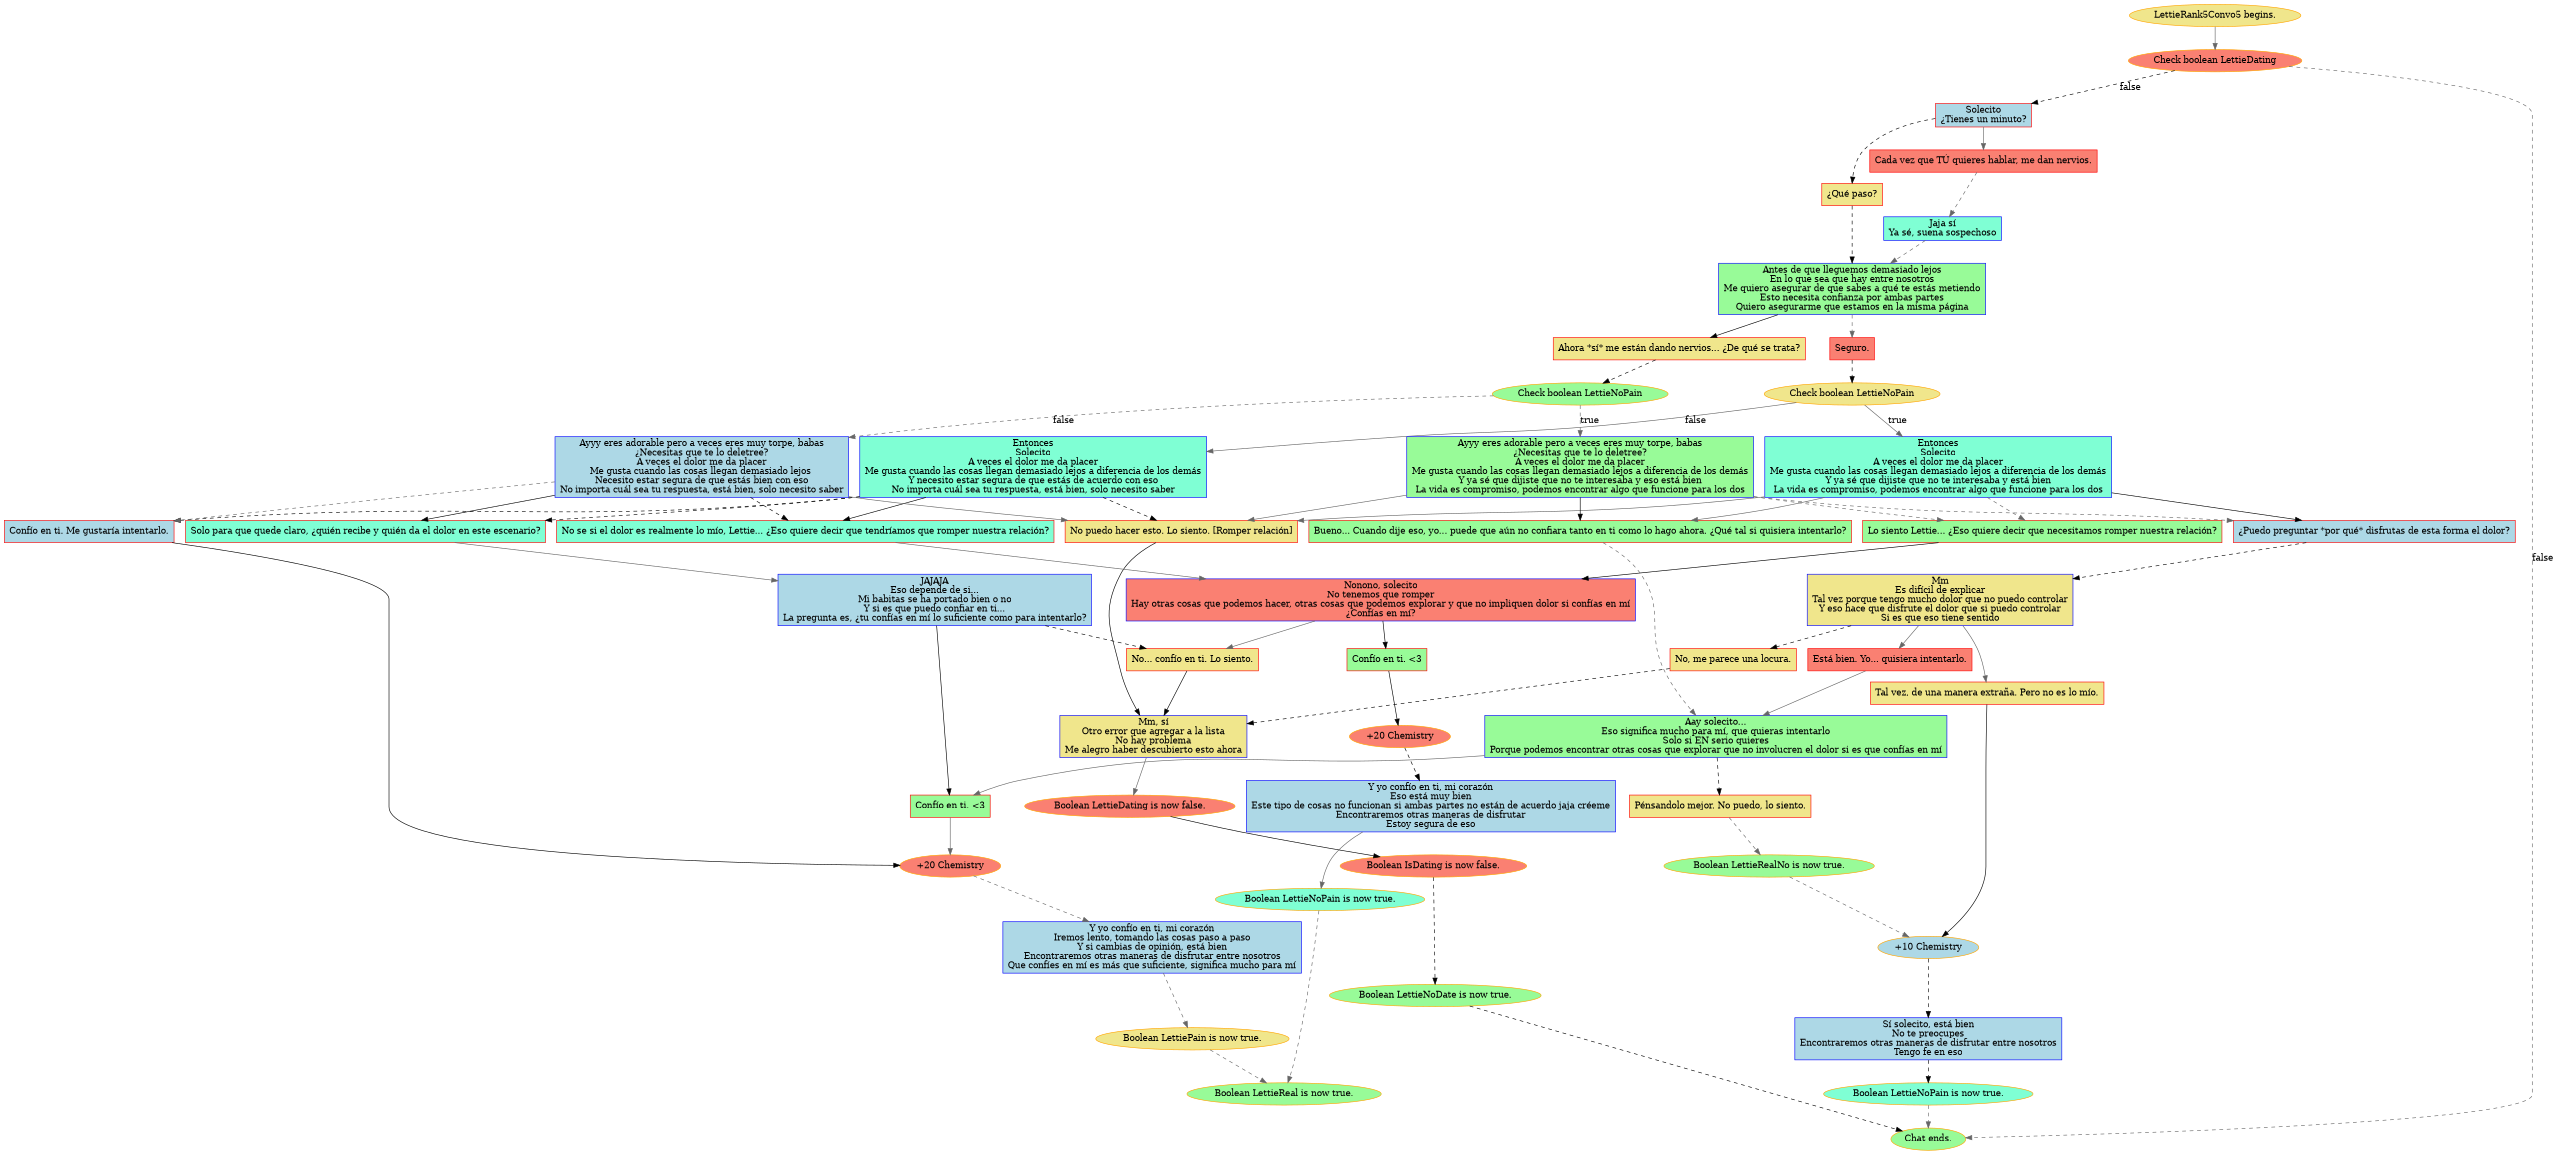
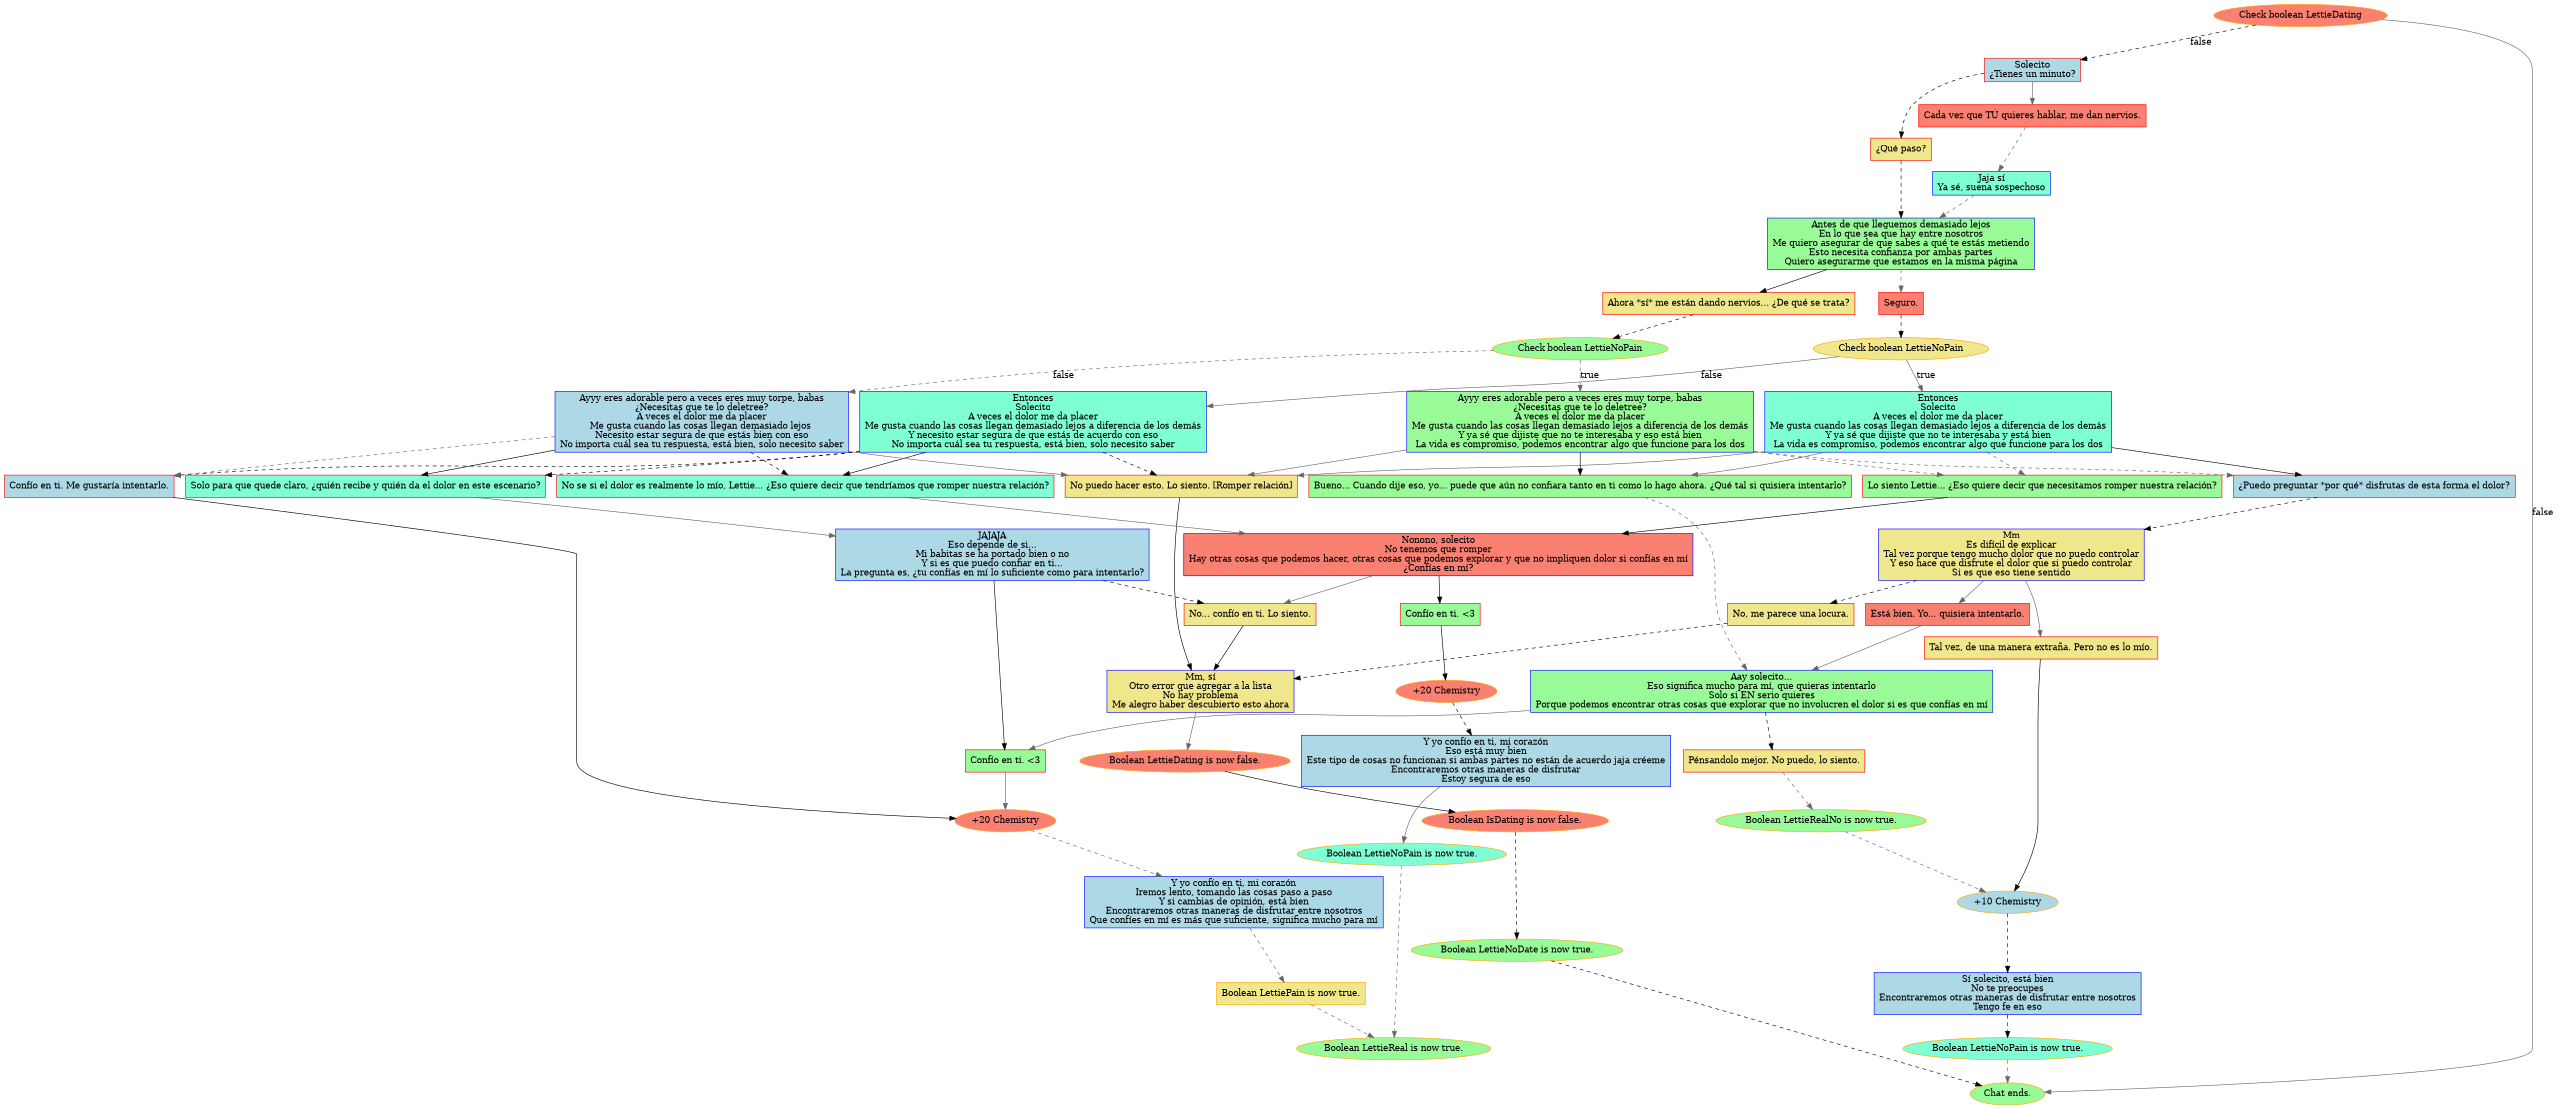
(2215, 15) -> none
(2532, 761) -> (2532, 719)
(1192, 1039) -> (1291, 994)
